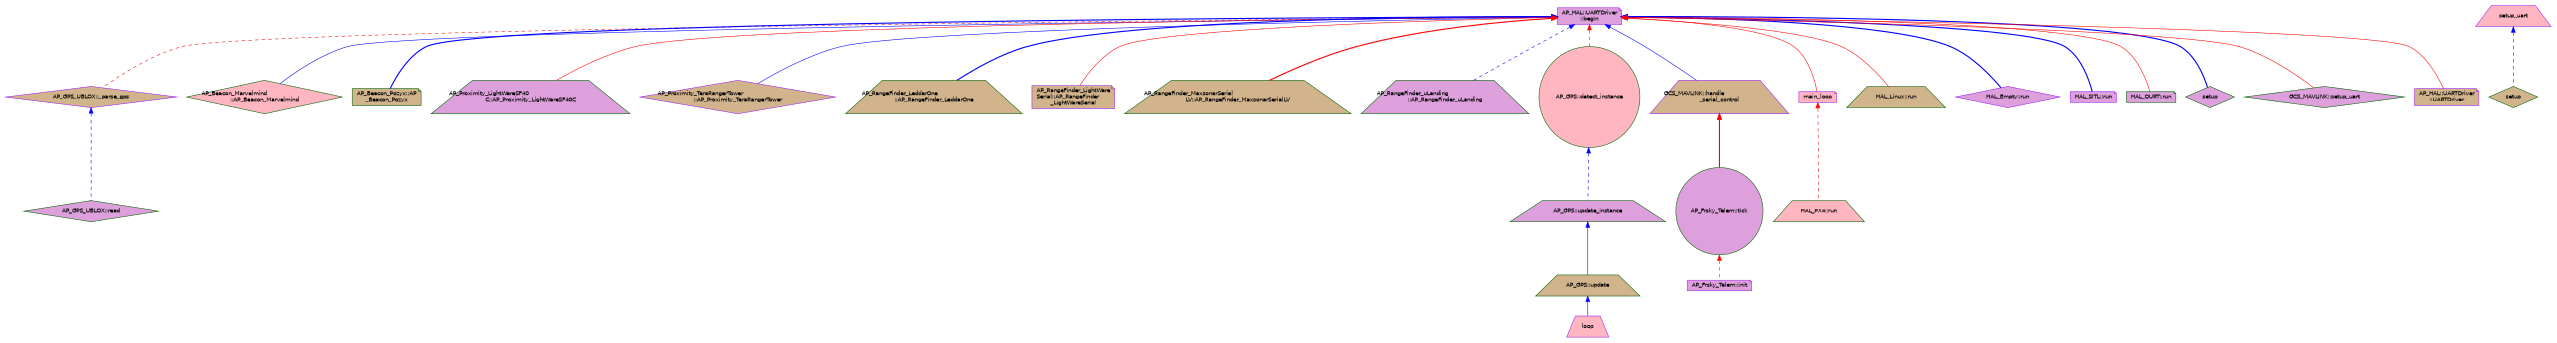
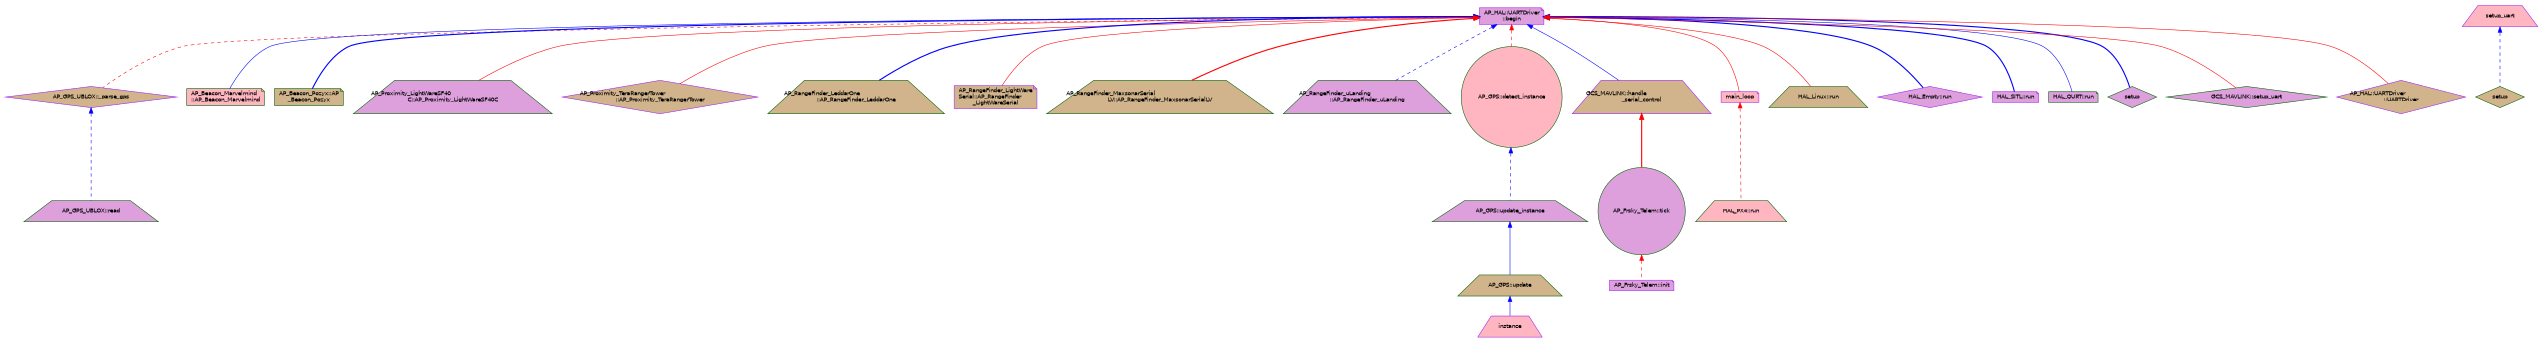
(1903, 23) -> (1825, 23)
(1110, 29) -> (1032, 29)
(264, 97) -> (226, 97)
(2447, 97) -> (2401, 97)
(91, 211) -> (91, 211)
(1588, 327) -> (1510, 327)
